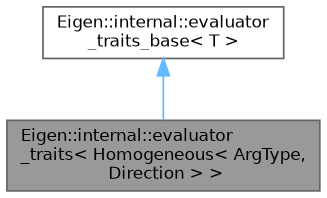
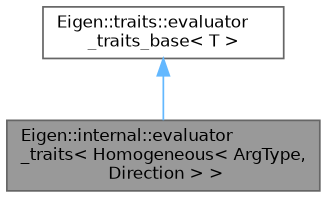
(163, 33) -> (163, 33)
